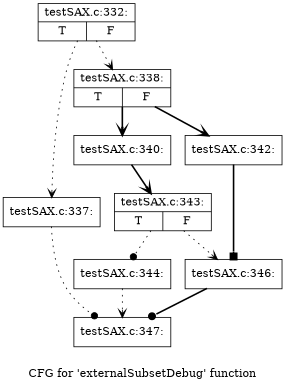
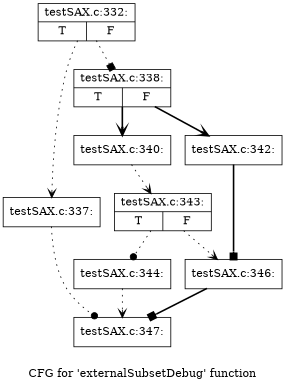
(102, 52) -> (102, 52)
(139, 176) -> (139, 176)
(182, 301) -> (182, 301)
